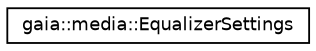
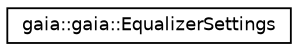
(158, 26) -> (149, 26)
